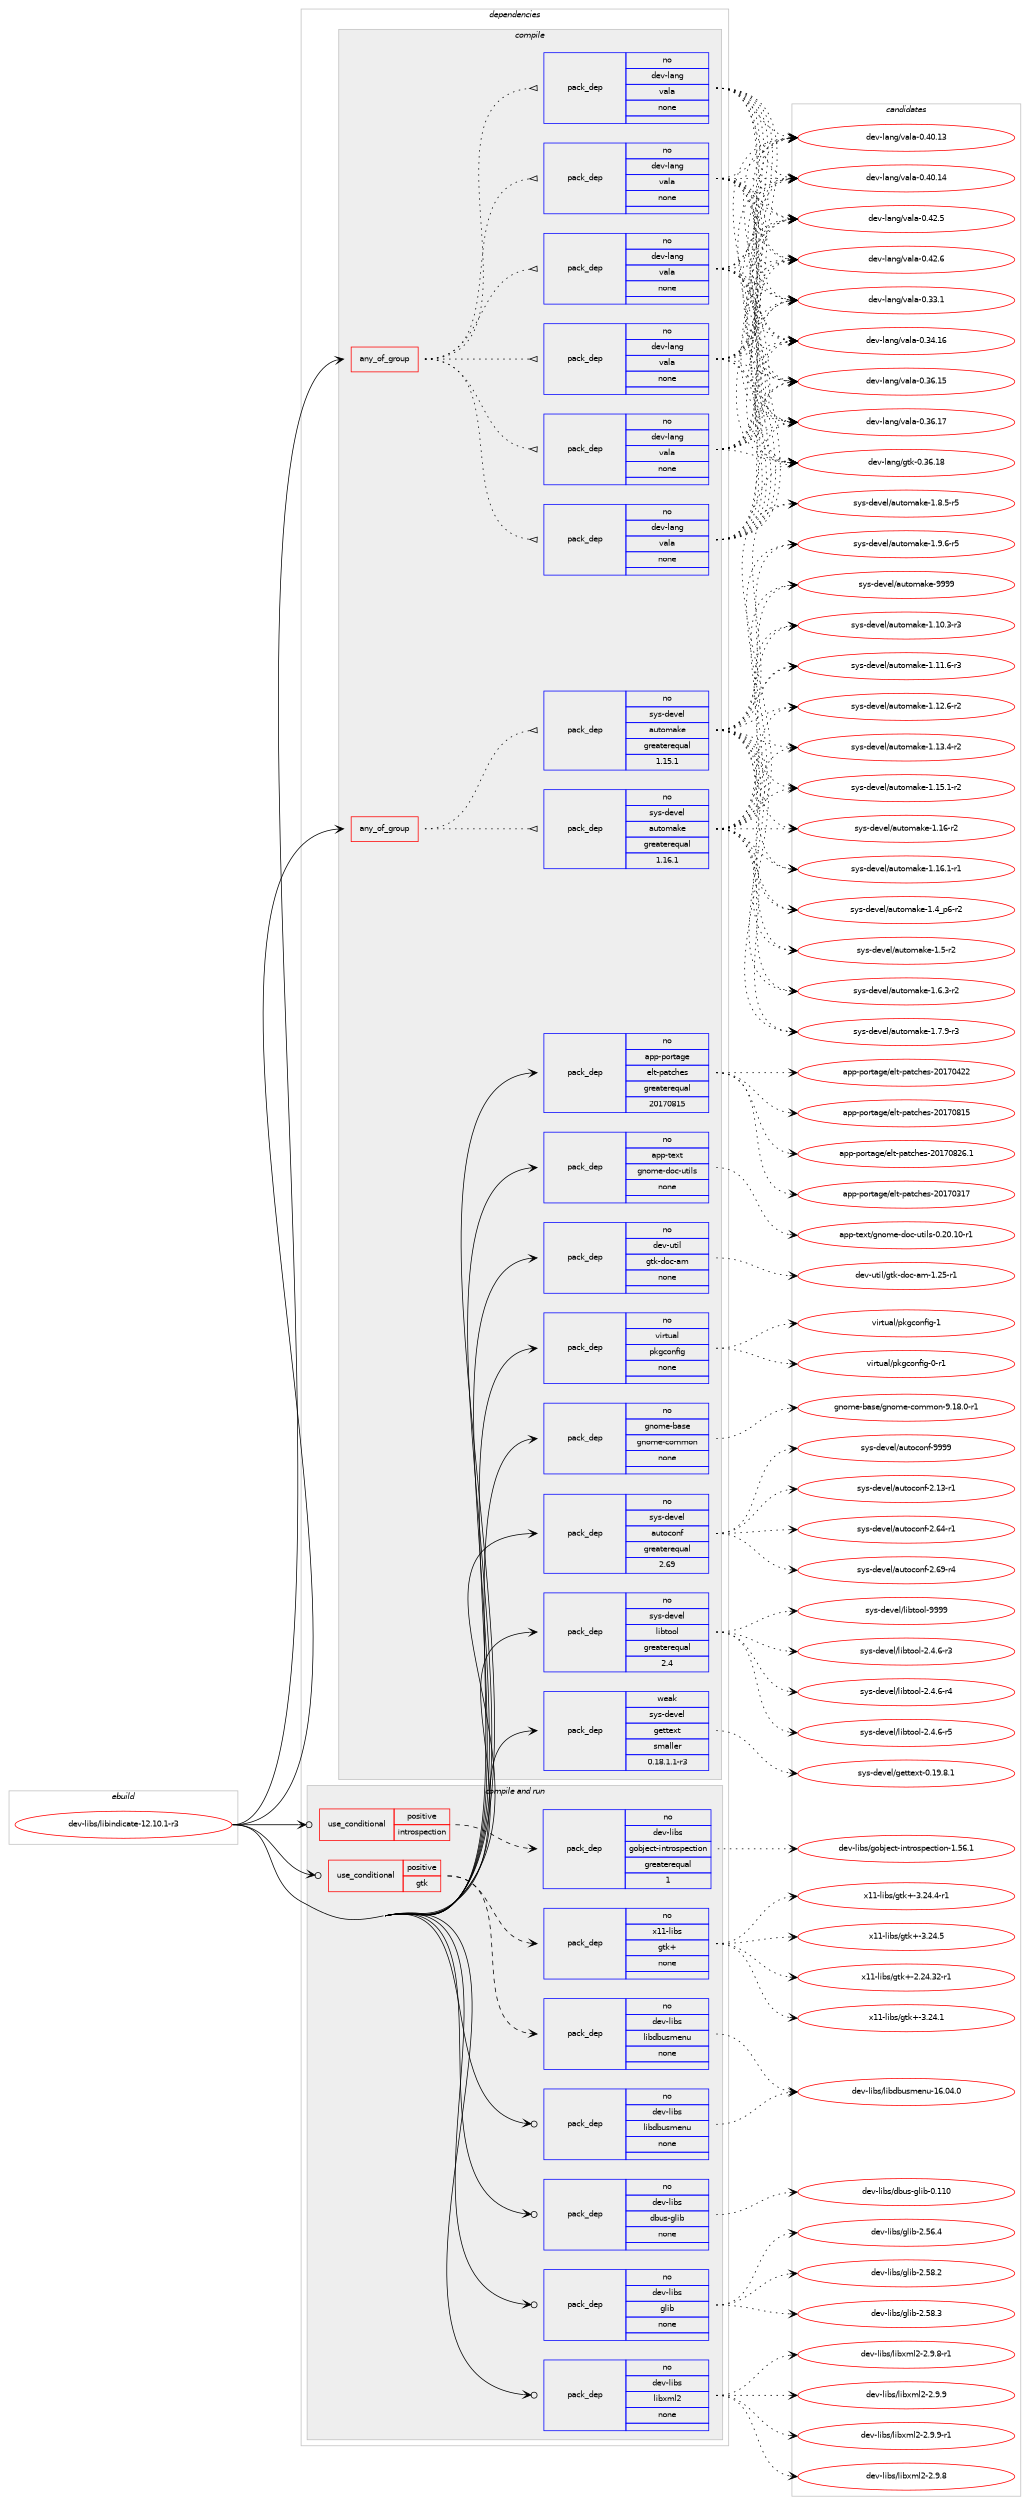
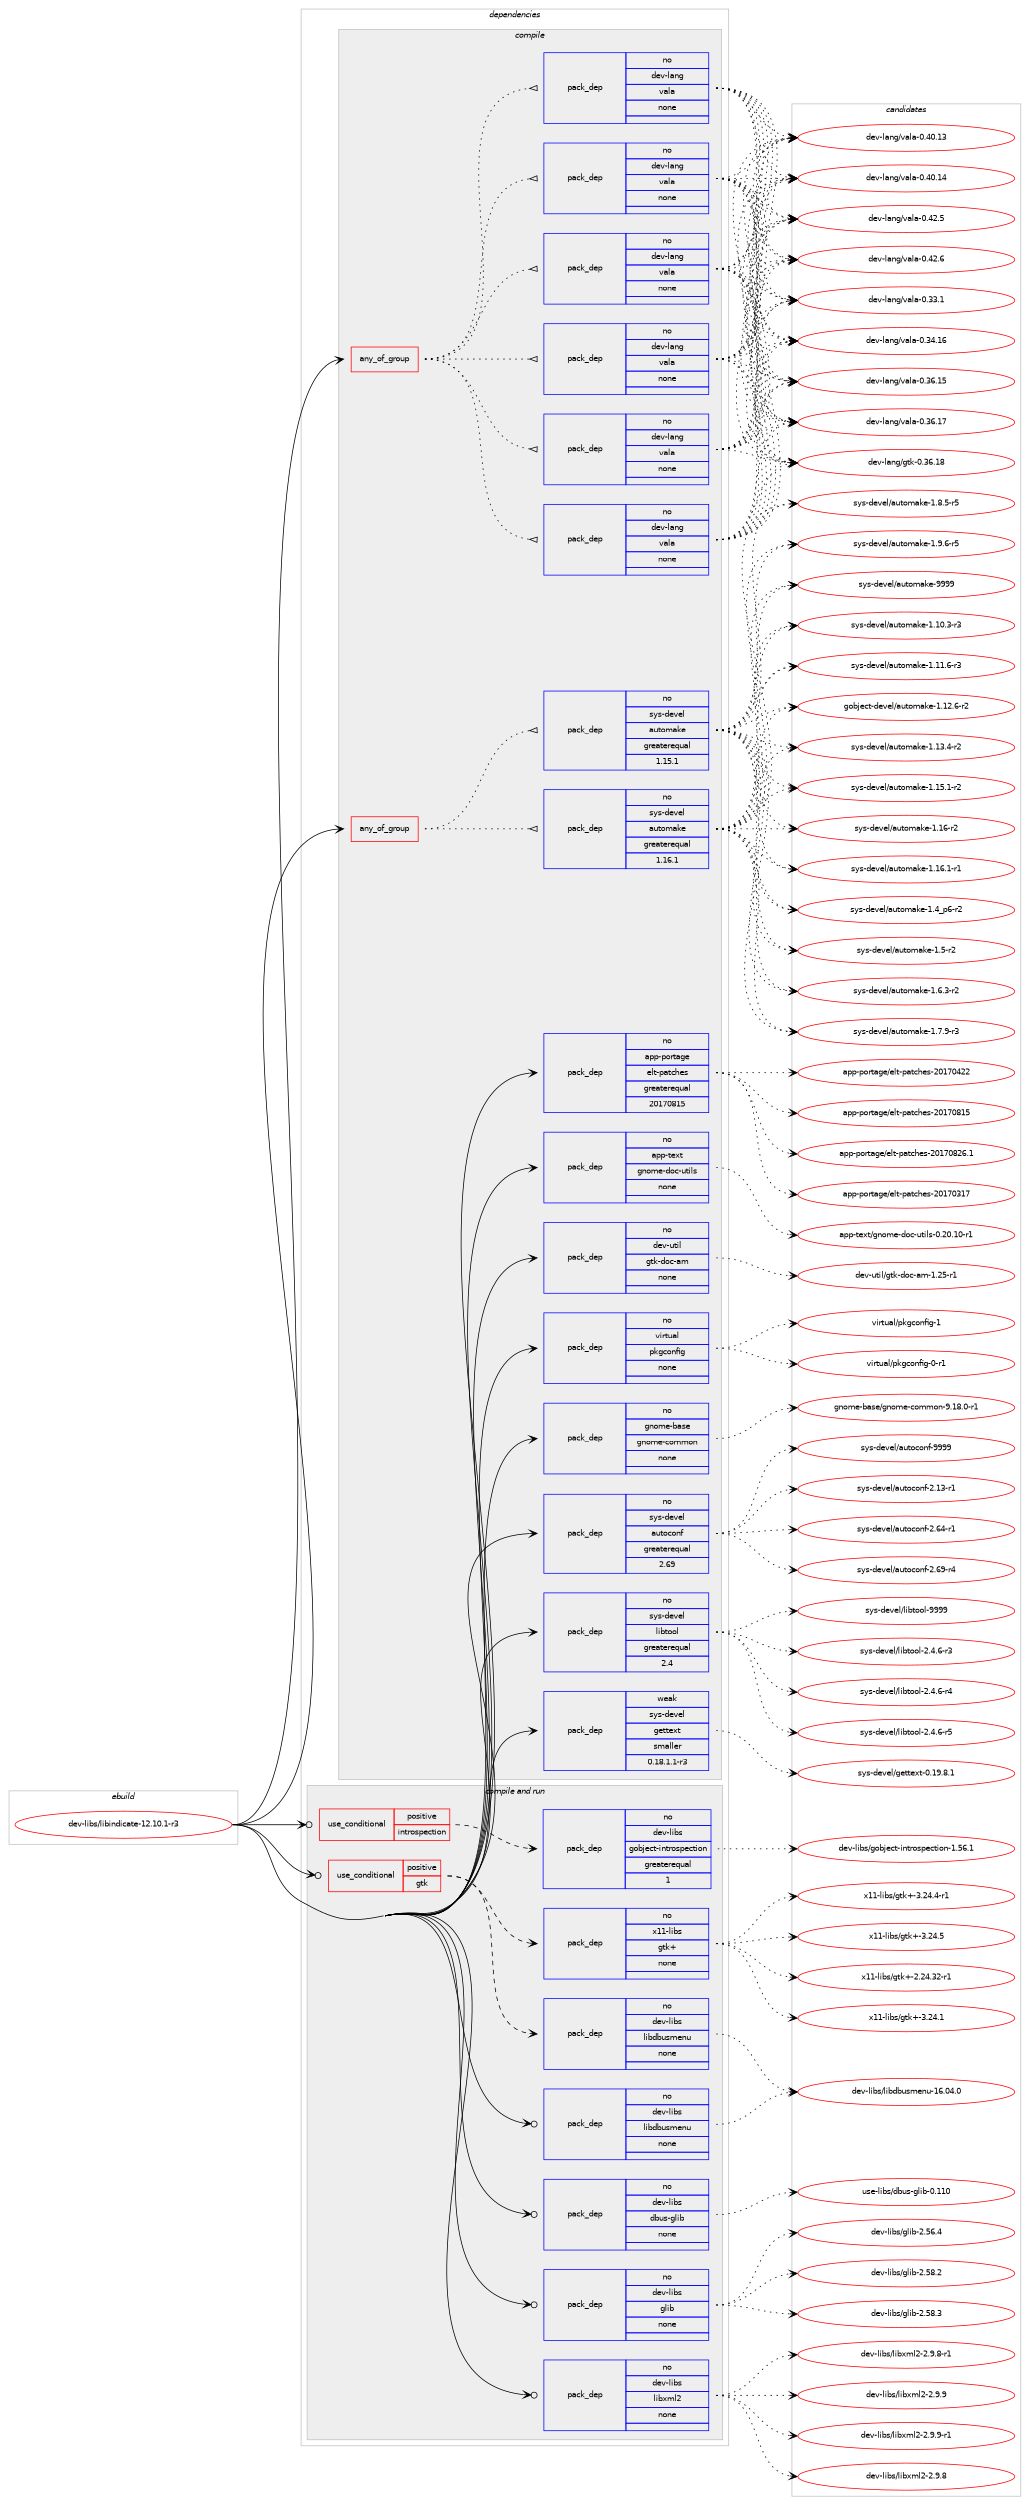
(906, 707) -> (906, 707)
(906, 2192) -> (906, 2192)
